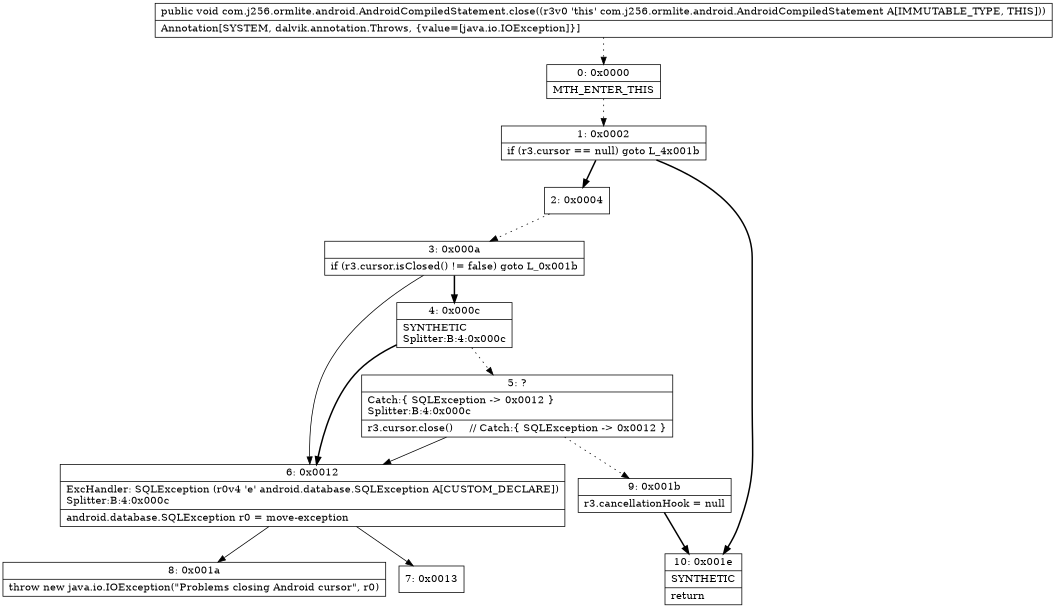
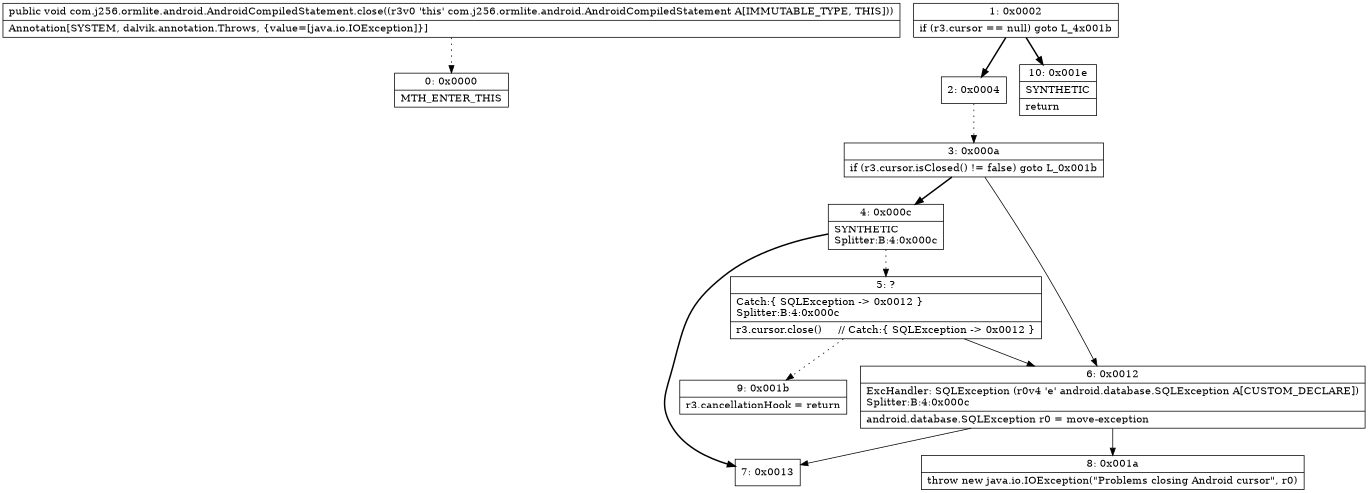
(604, 109) -> none
(343, 390) -> (685, 324)
(655, 504) -> (763, 405)
(675, 530) -> none
